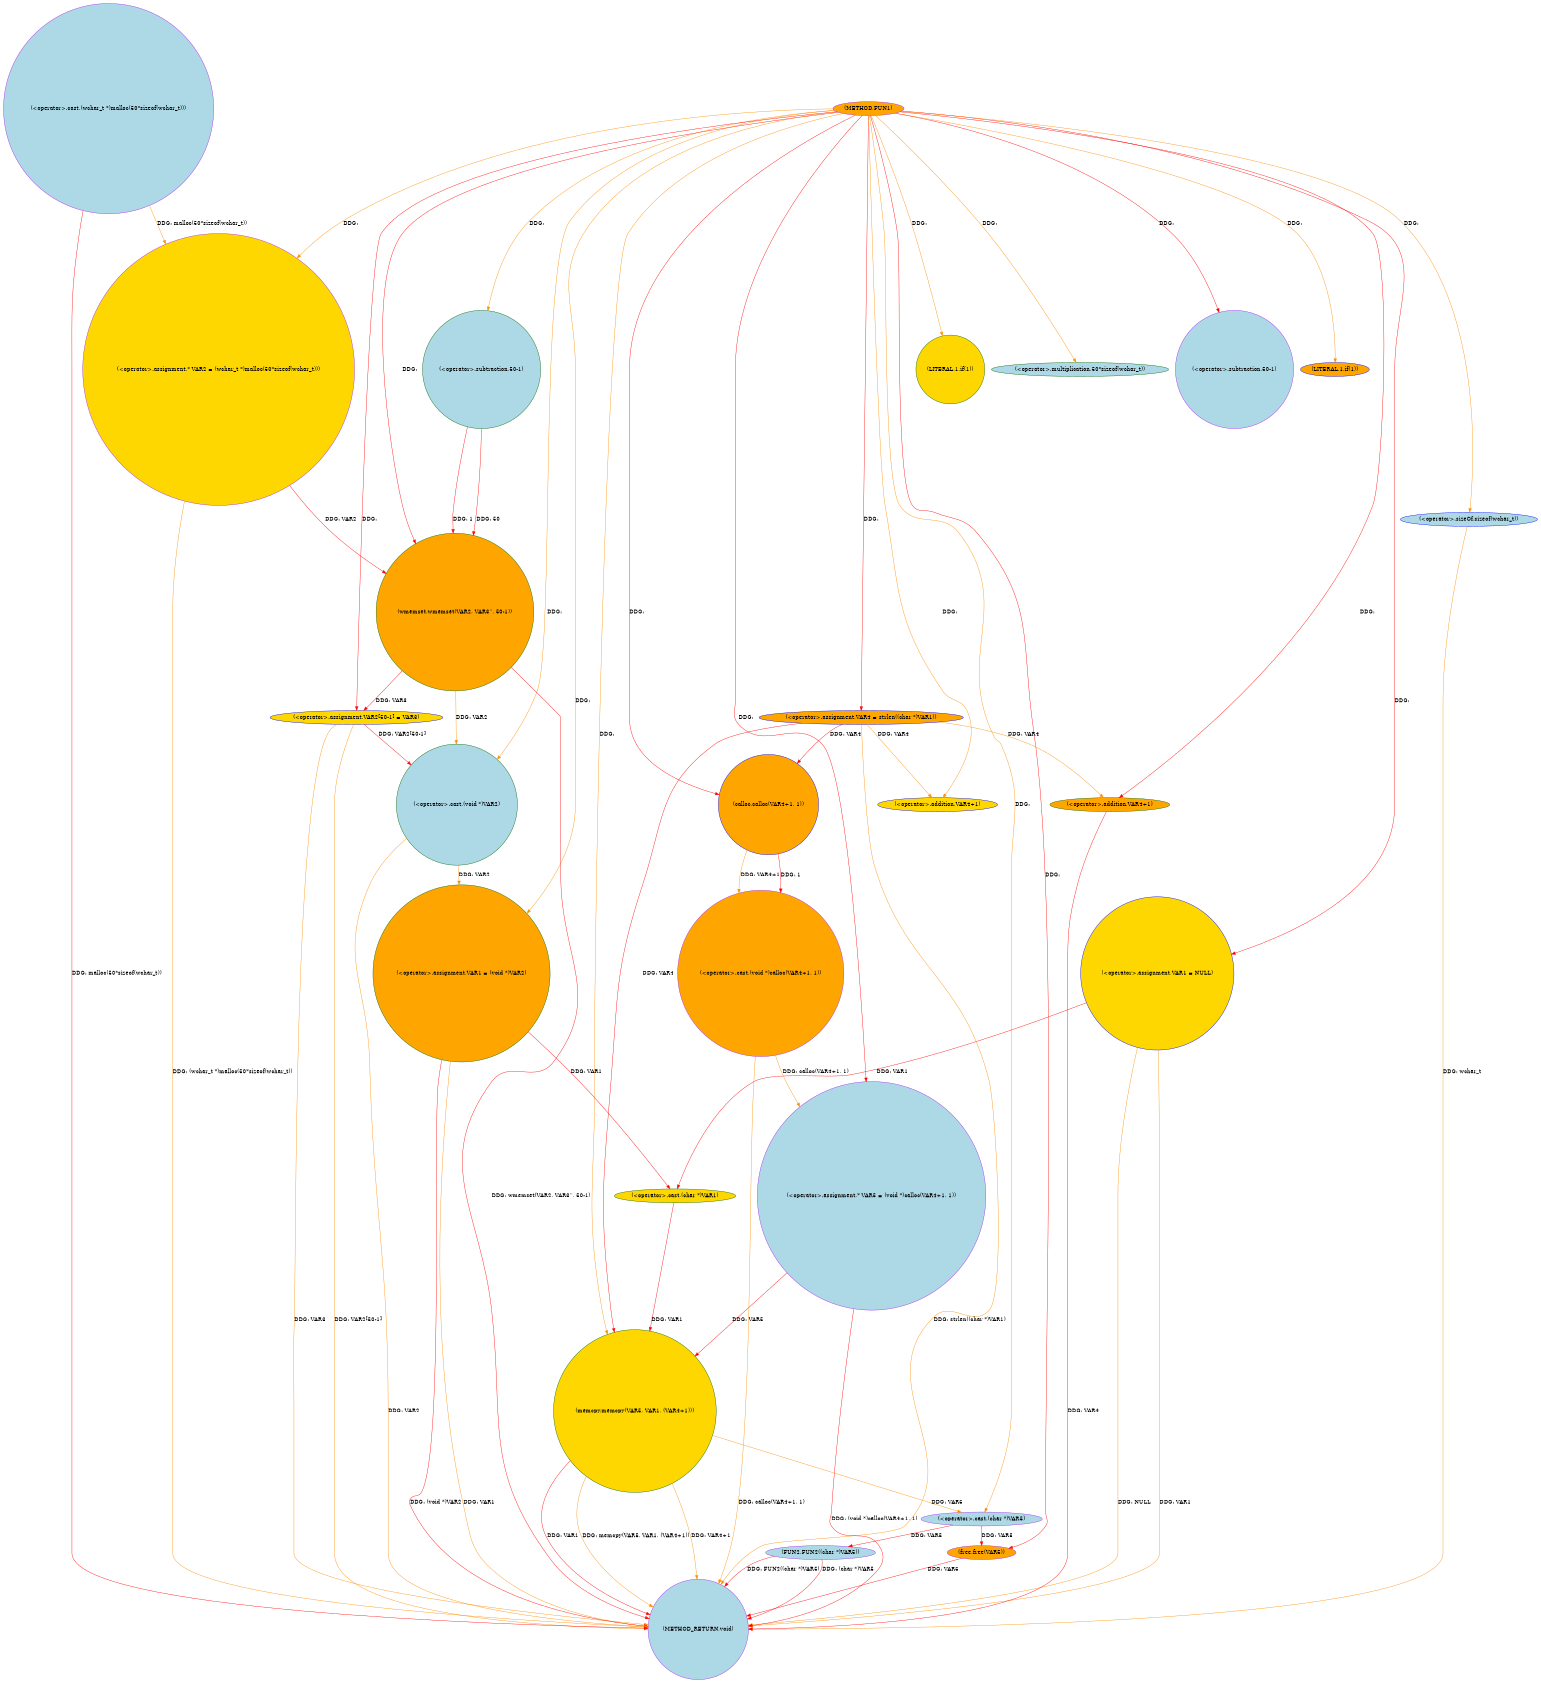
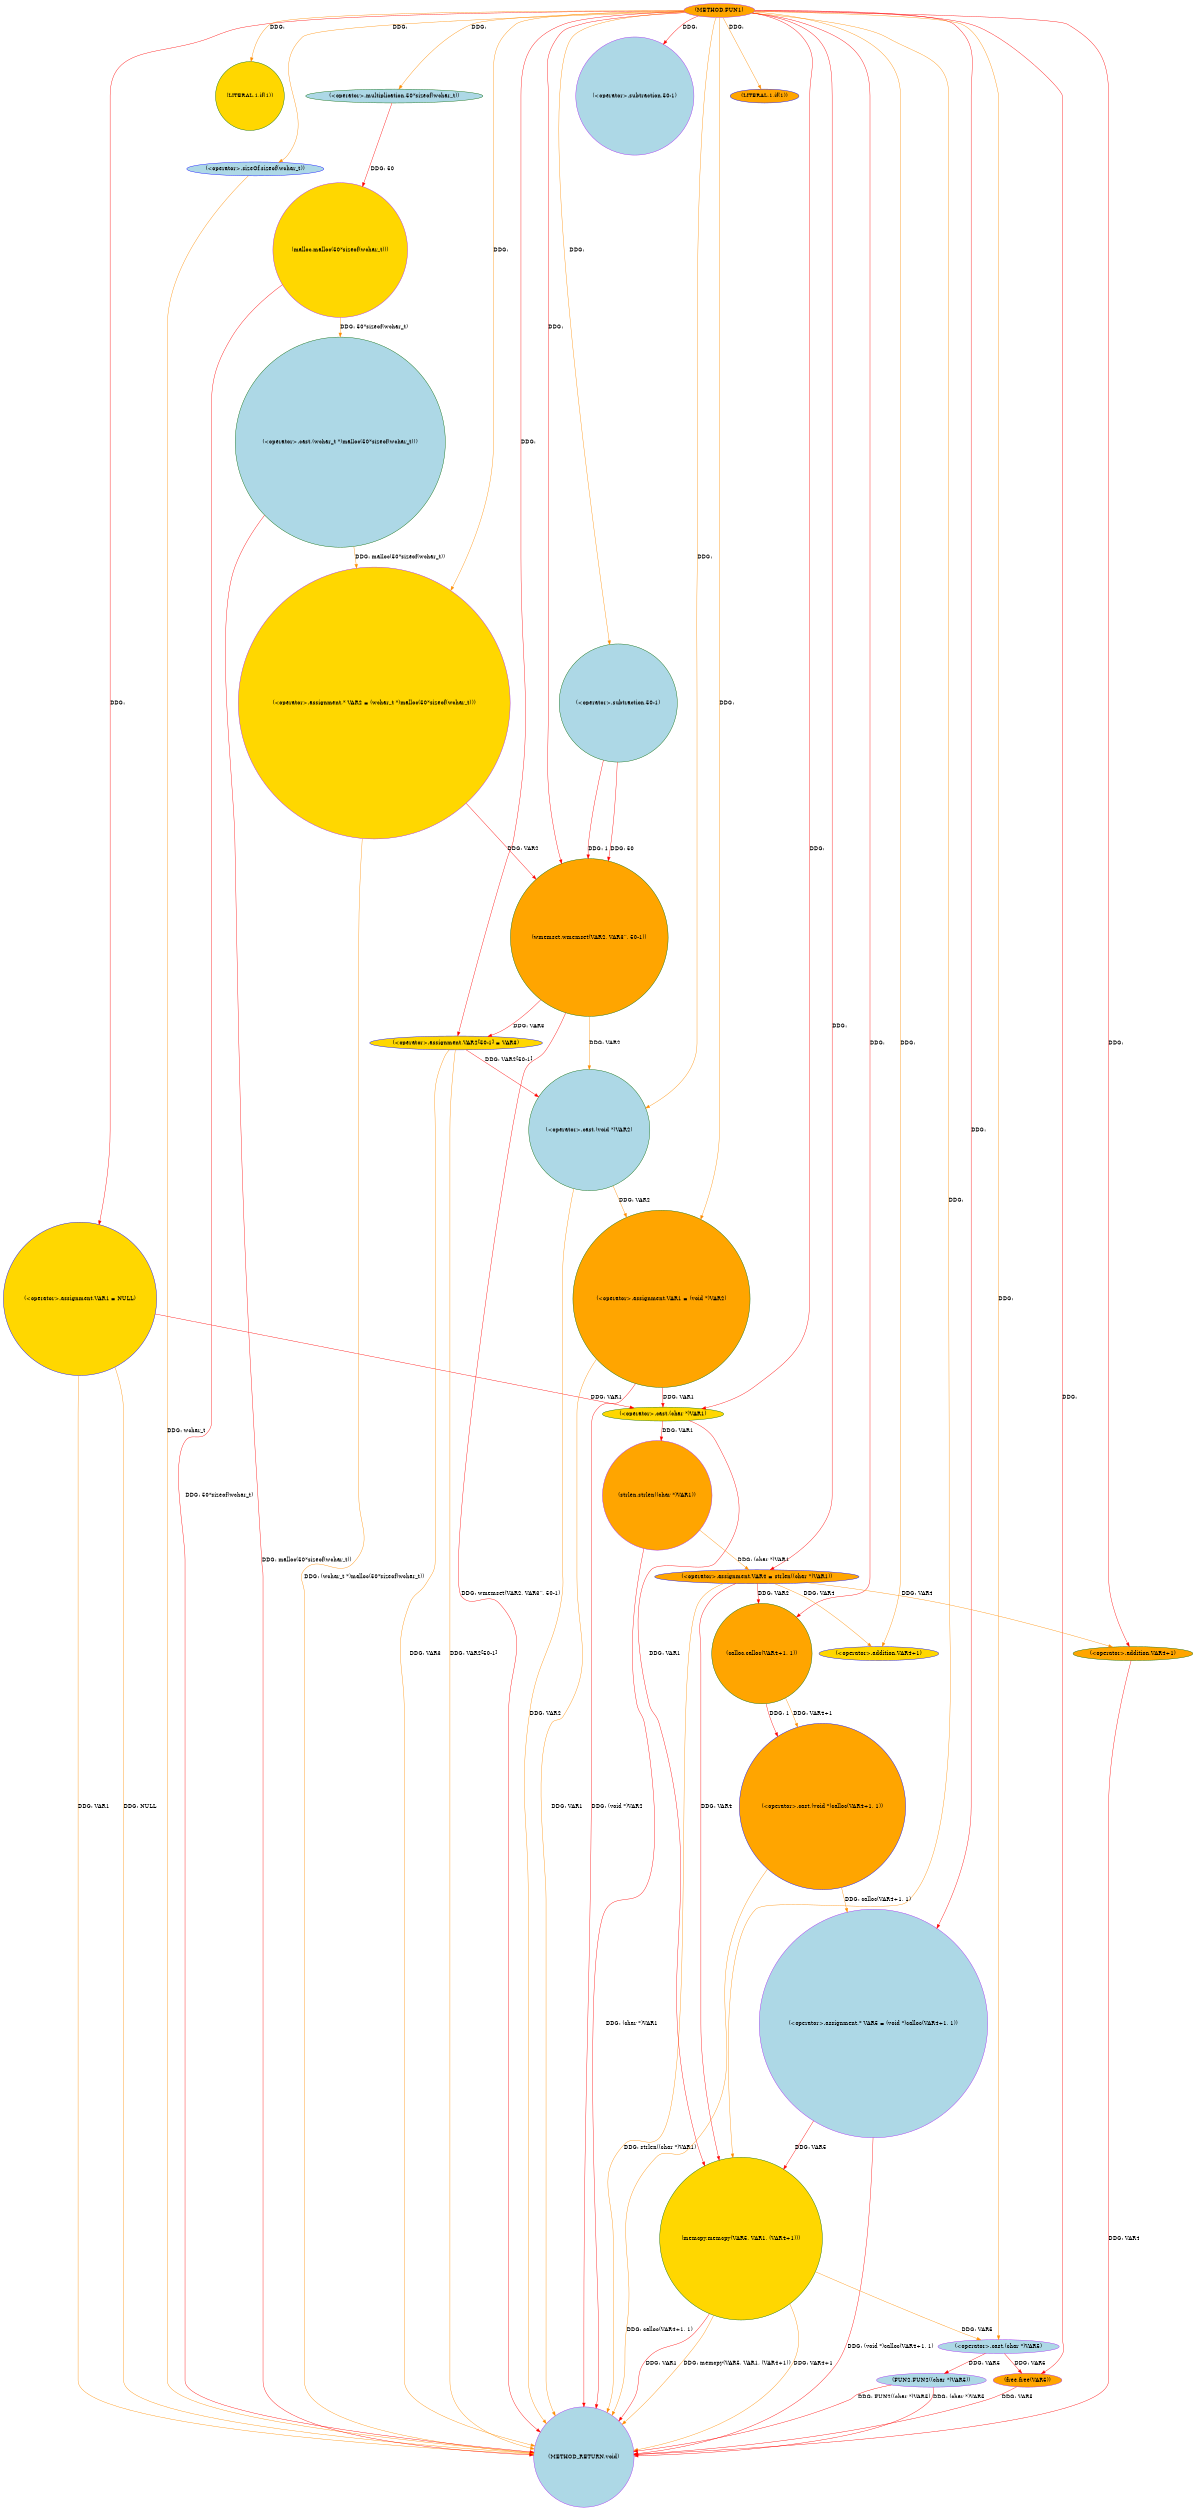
(109, 109) -> (340, 442)
none -> (340, 250)
none -> (810, 720)
(846, 734) -> (774, 1594)
(768, 805) -> (762, 1654)
(761, 973) -> (822, 1807)
none -> (657, 1495)
